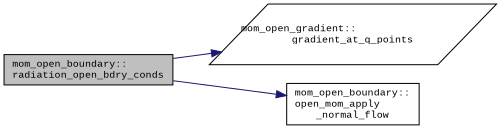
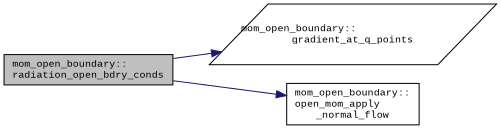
(353, 34) -> (353, 34)
